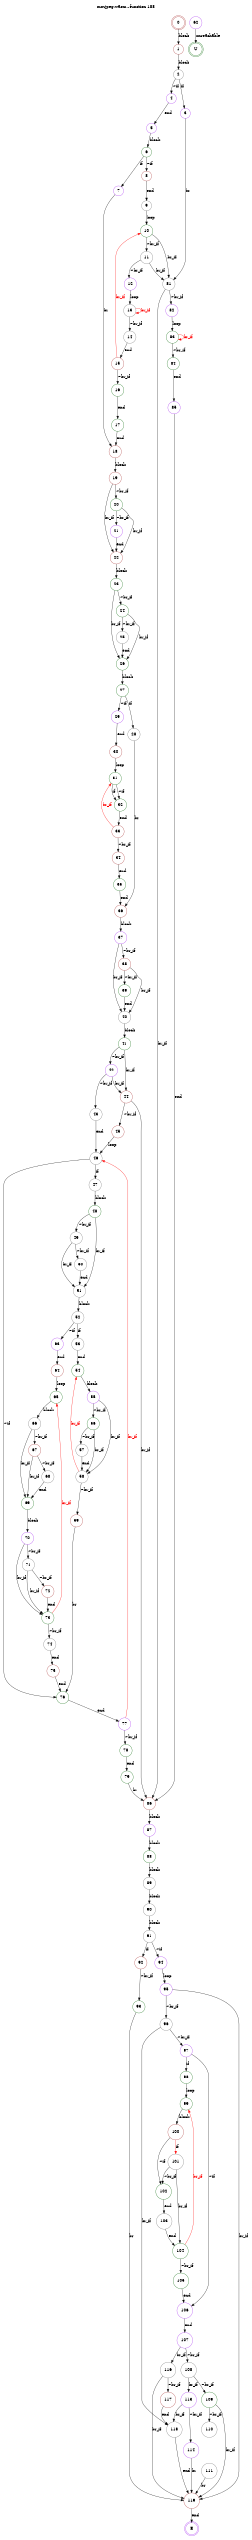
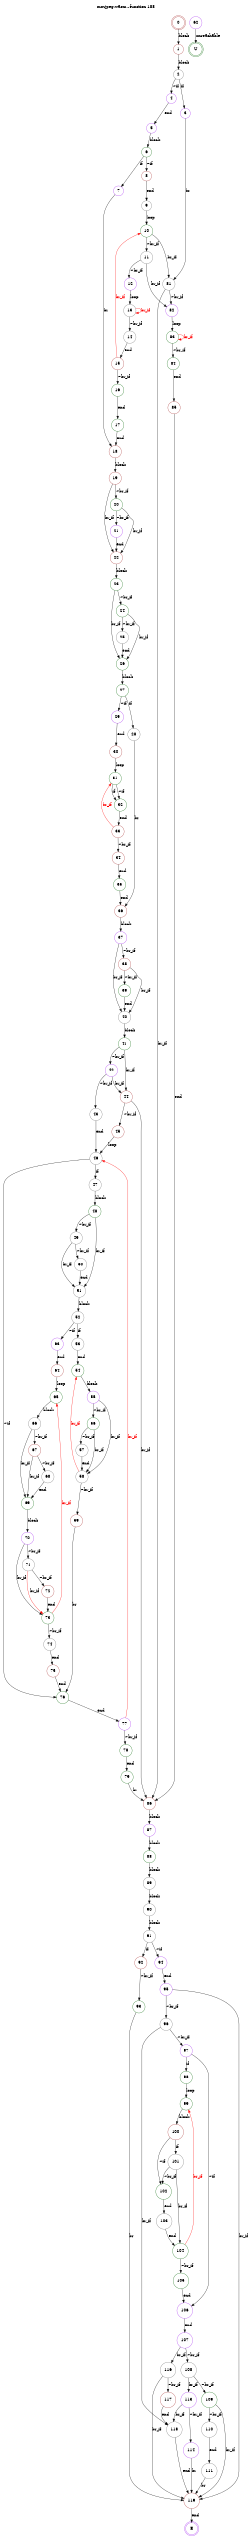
(155, 271) -> (150, 287)
(174, 408) -> (174, 408)
(29, 1593) -> (29, 1593)
(168, 1976) -> (168, 1976)
(176, 2145) -> (176, 2145)
none -> (209, 2449)
